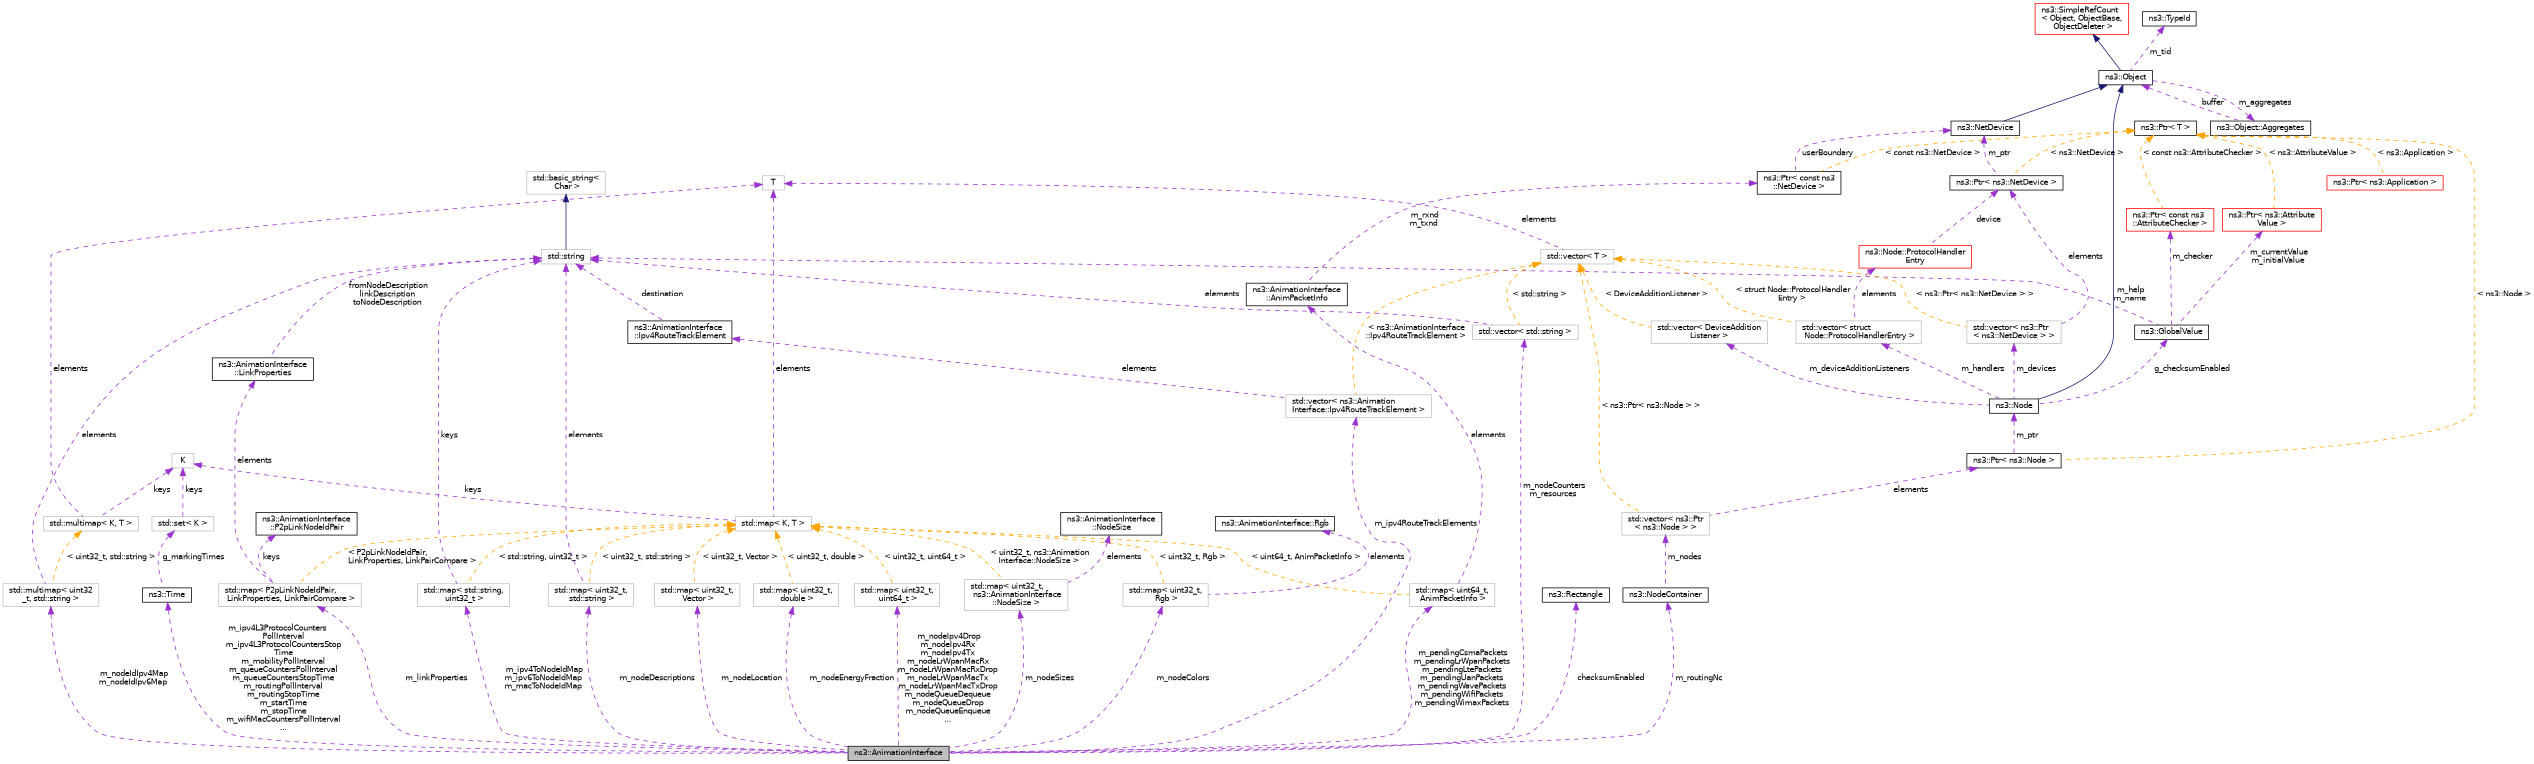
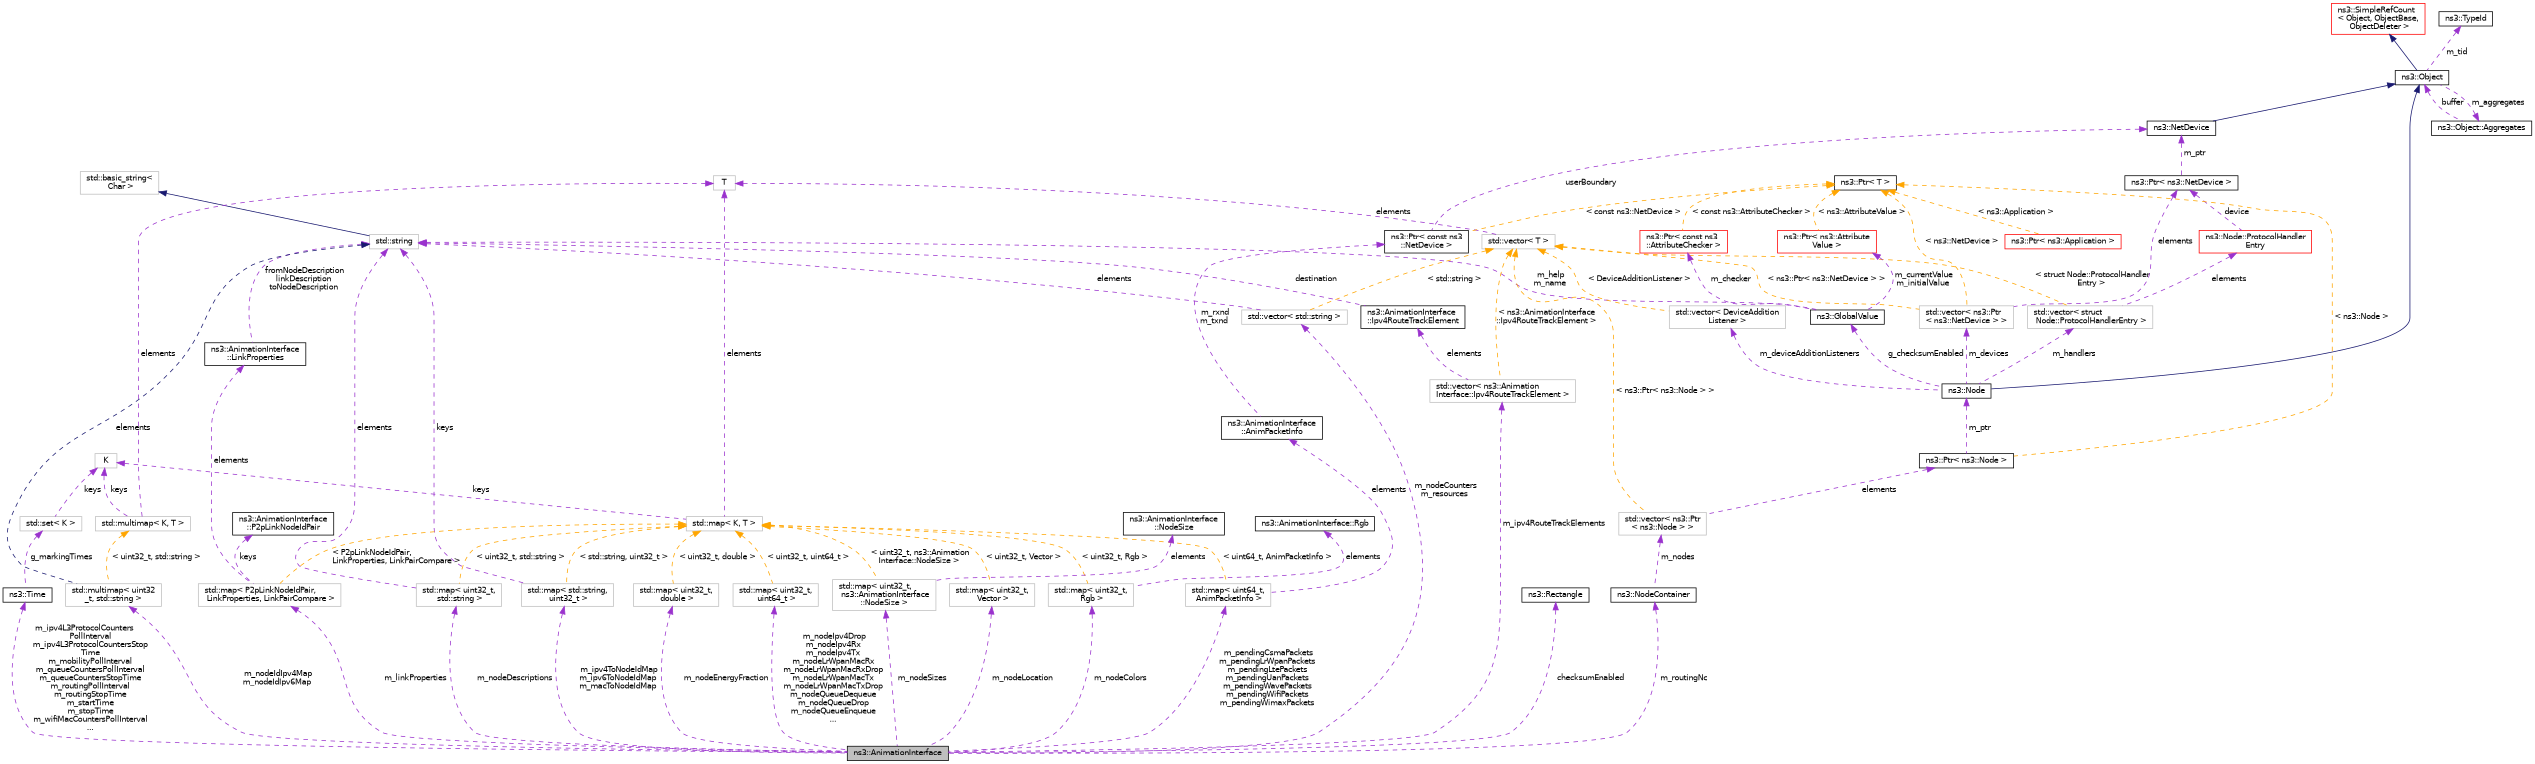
(2065, 143) -> (1925, 255)
(208, 324) -> (151, 390)
